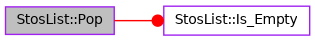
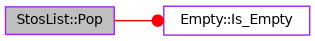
(237, 21) -> (237, 21)
